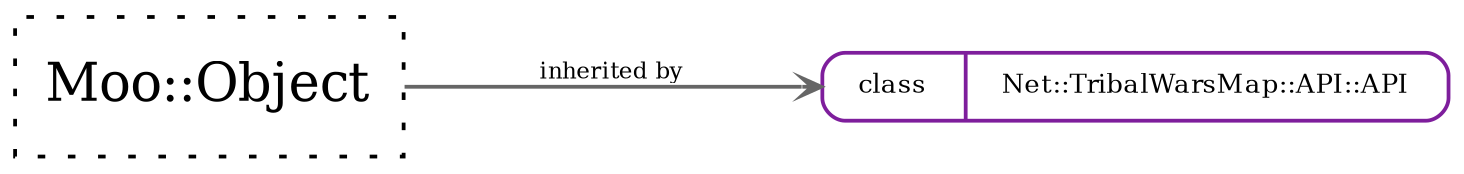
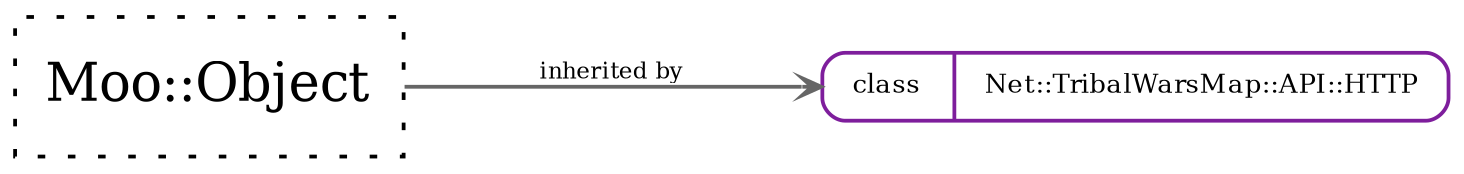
(1207, 85) -> (1201, 85)
